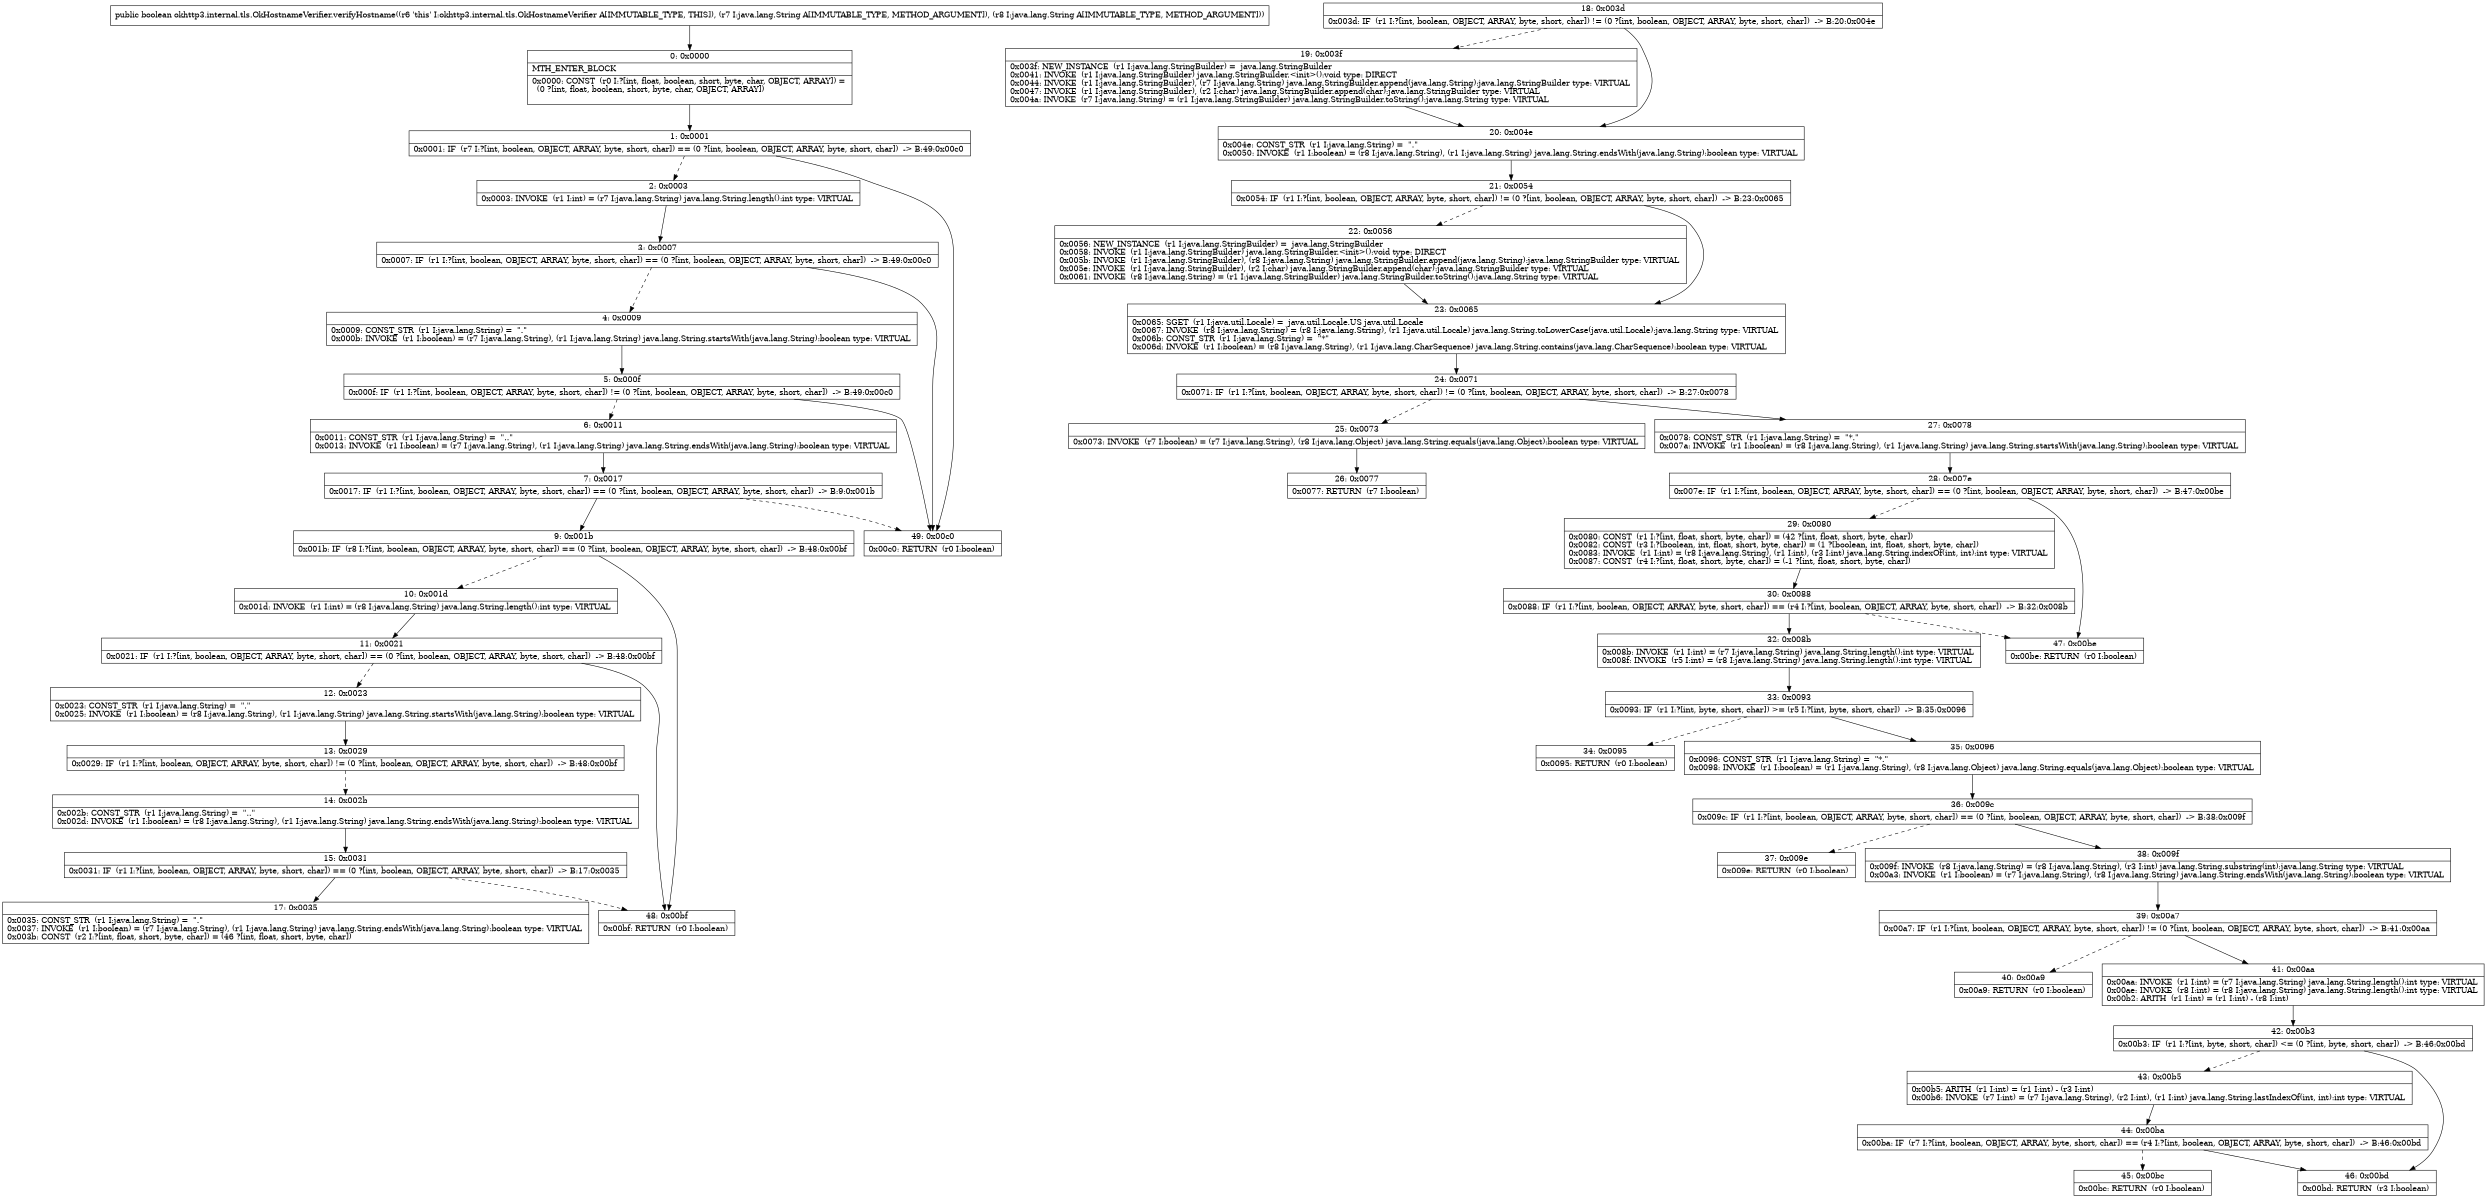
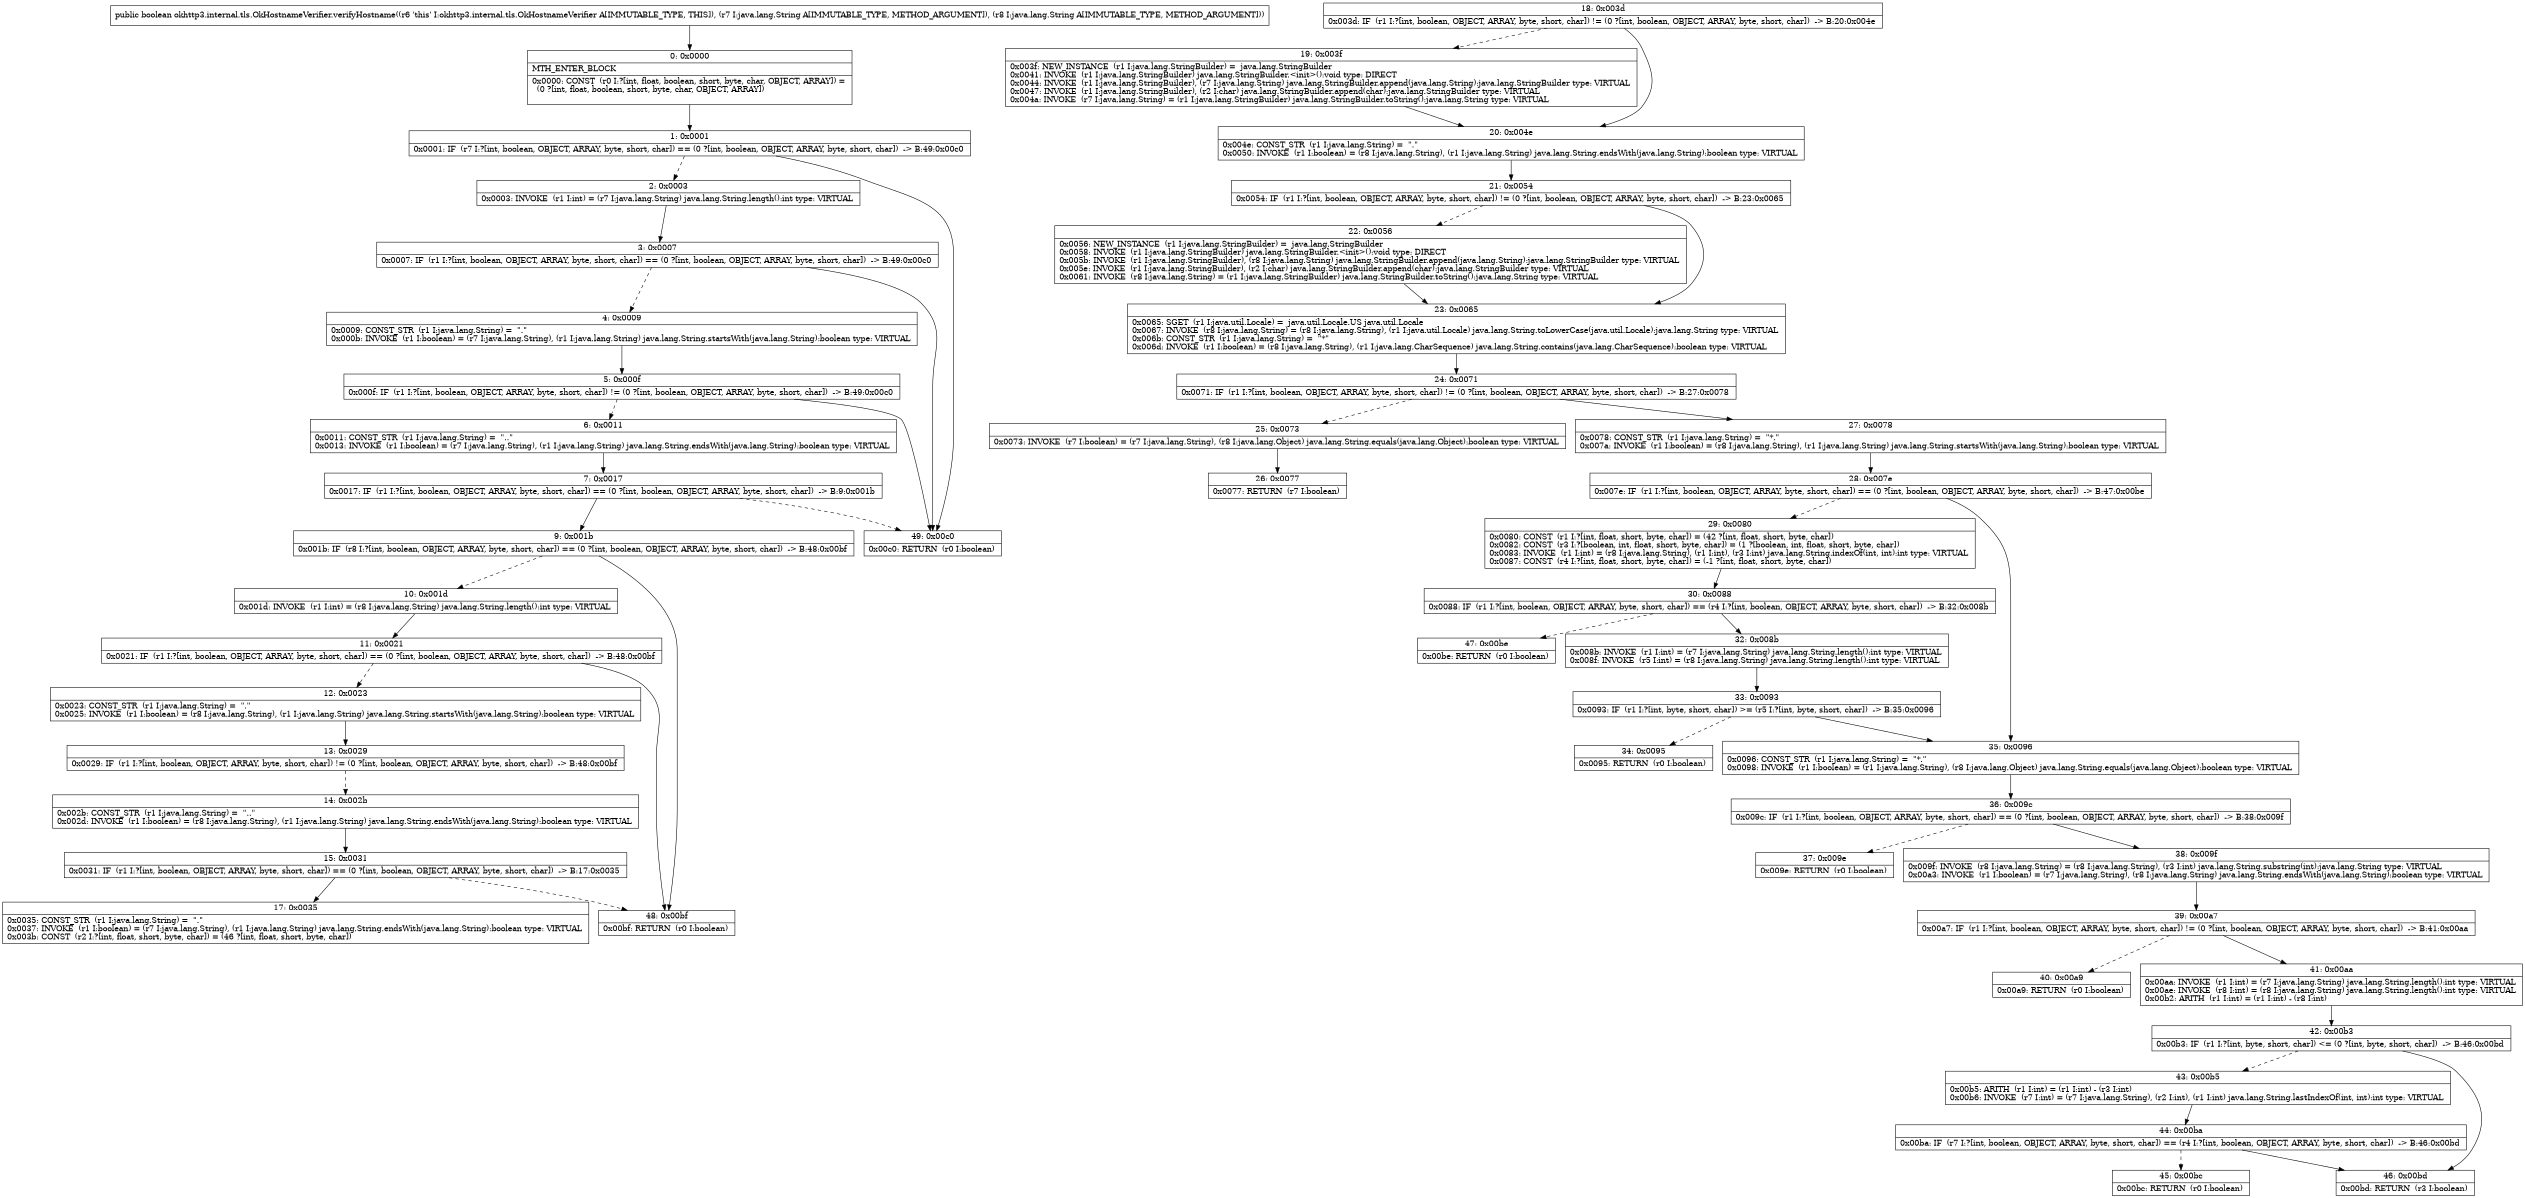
(2079, 554) -> (2011, 603)
